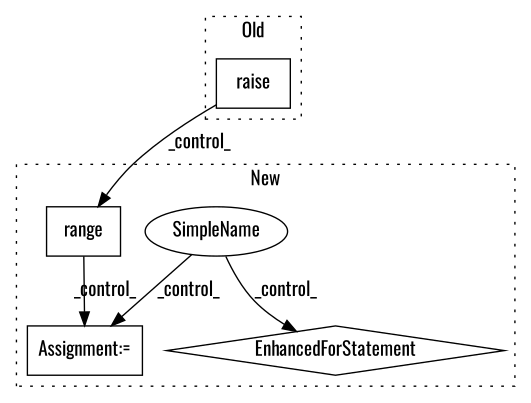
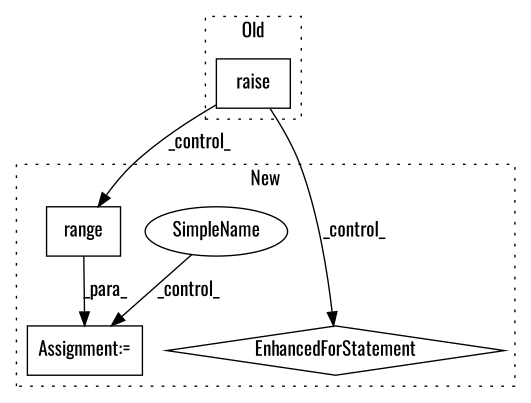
(105, 291) -> (105, 291)
(249, 295) -> (313, 206)
